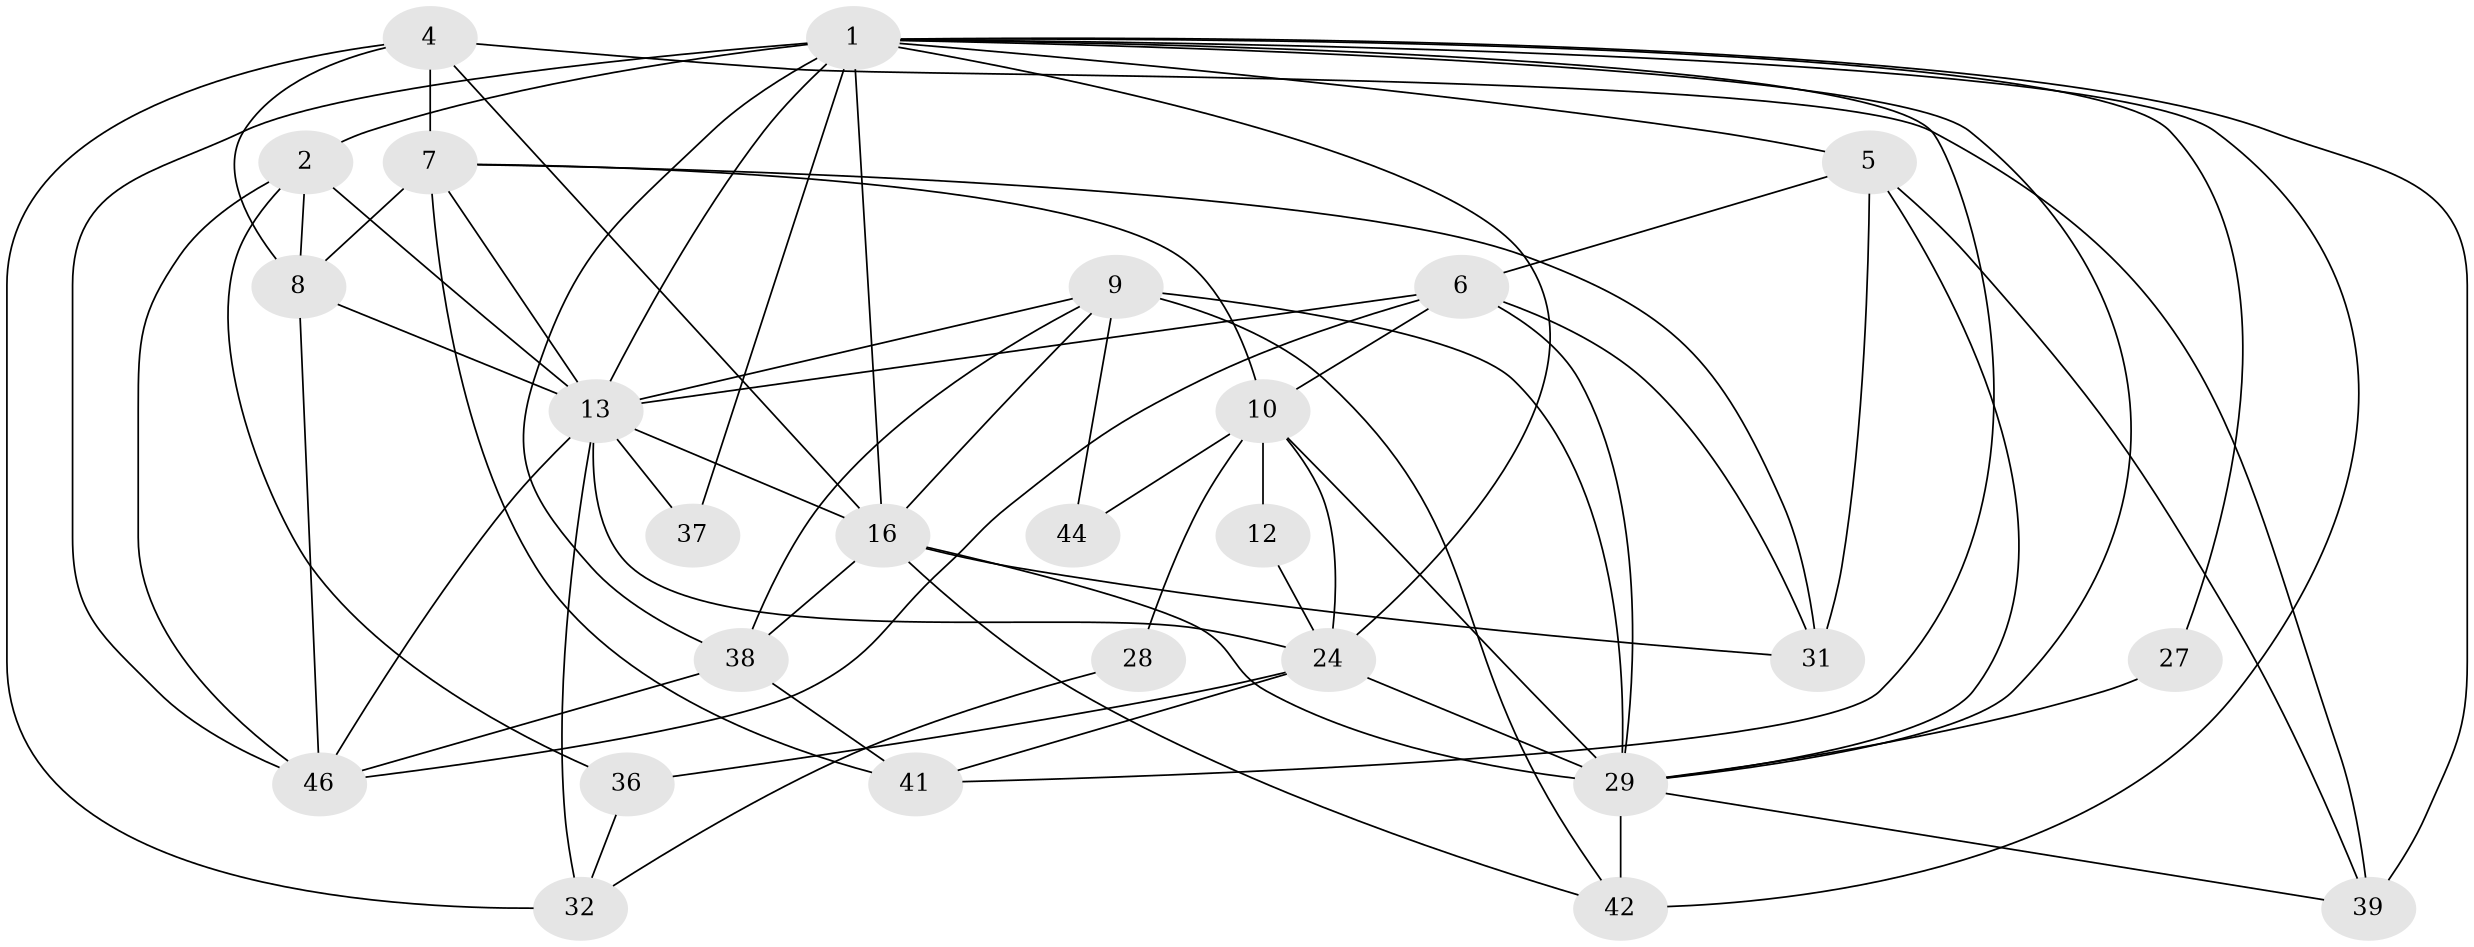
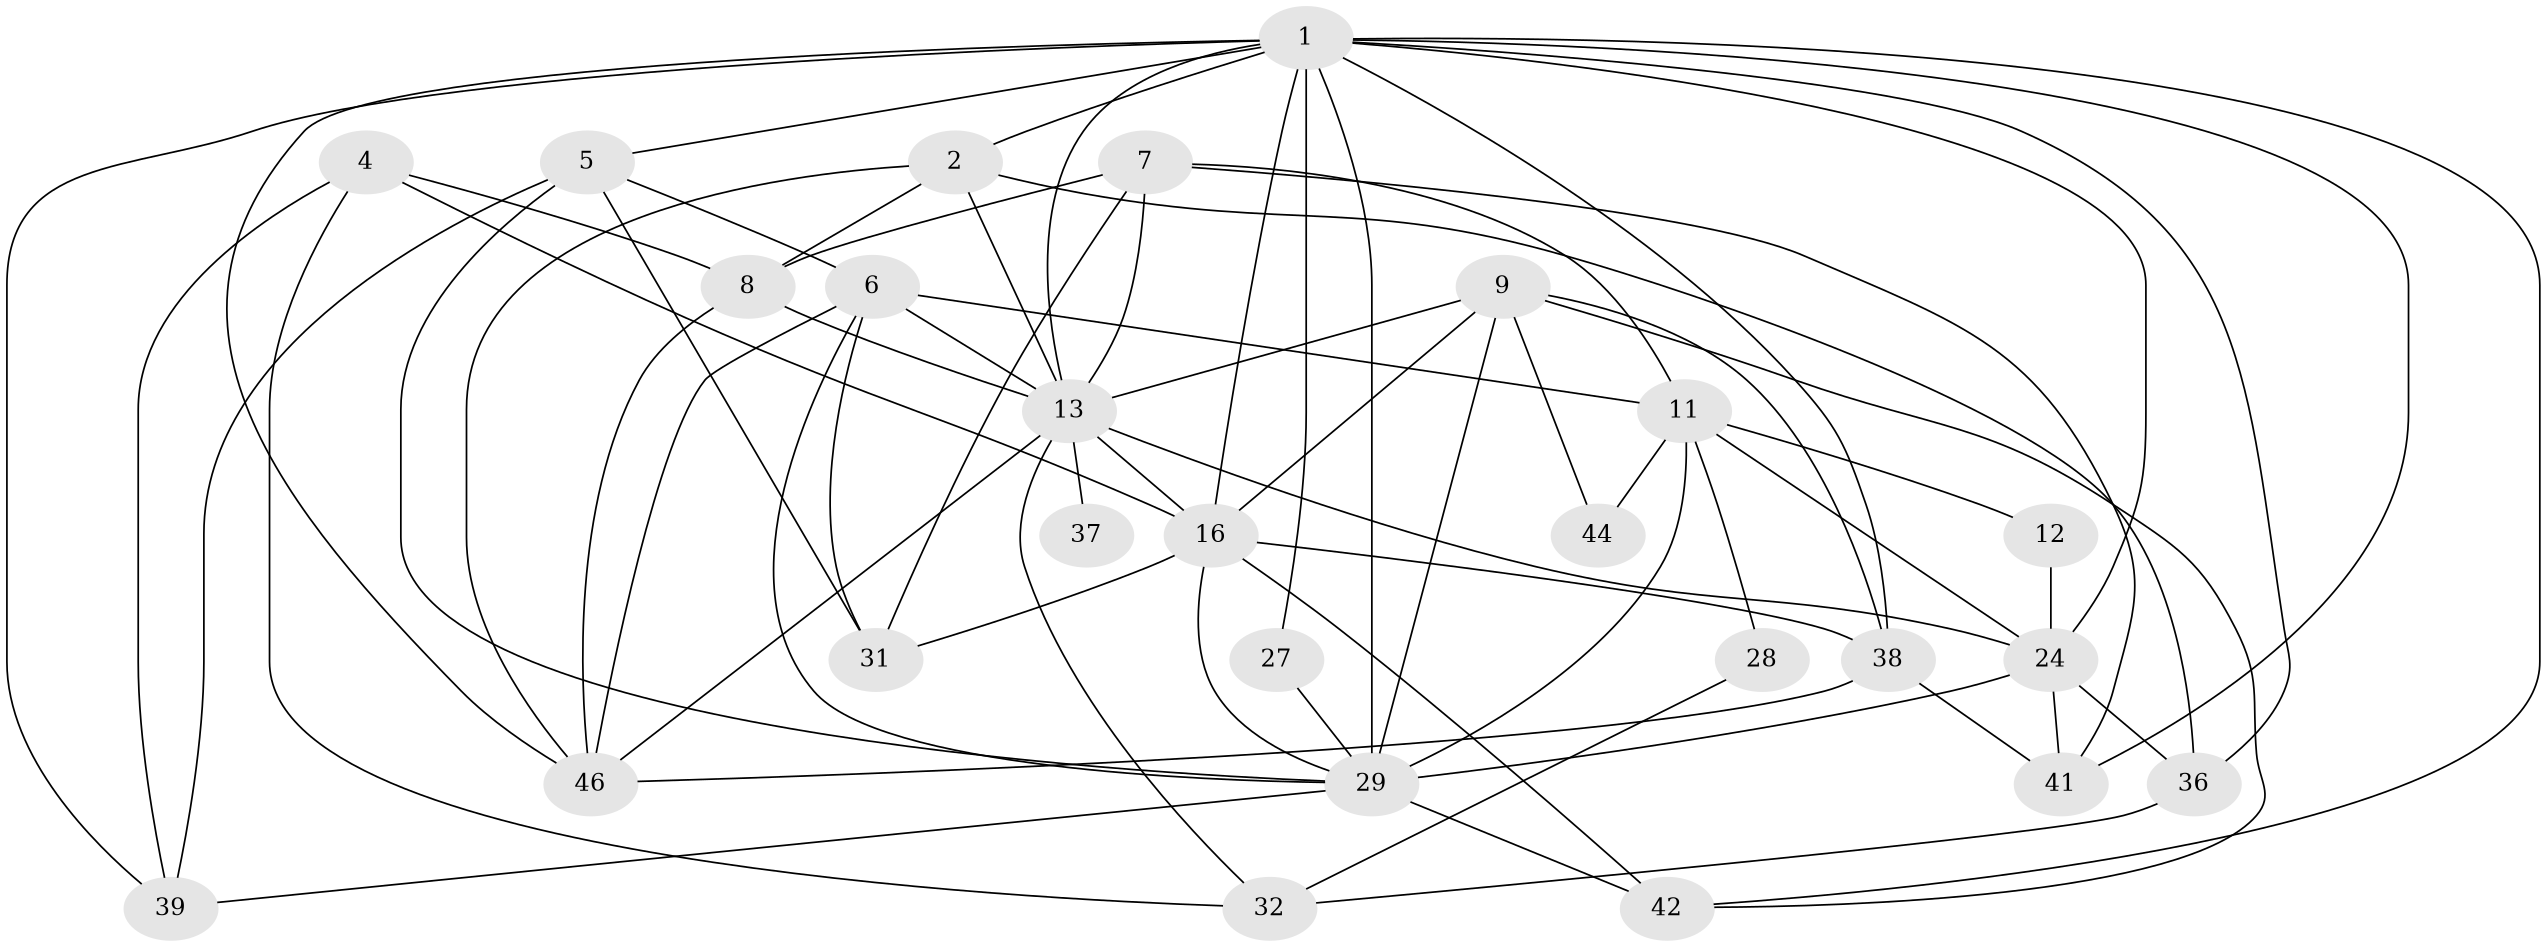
(430, 100) -> none
(773, 287) -> (2056, 150)
(1263, 411) -> (1685, 411)
